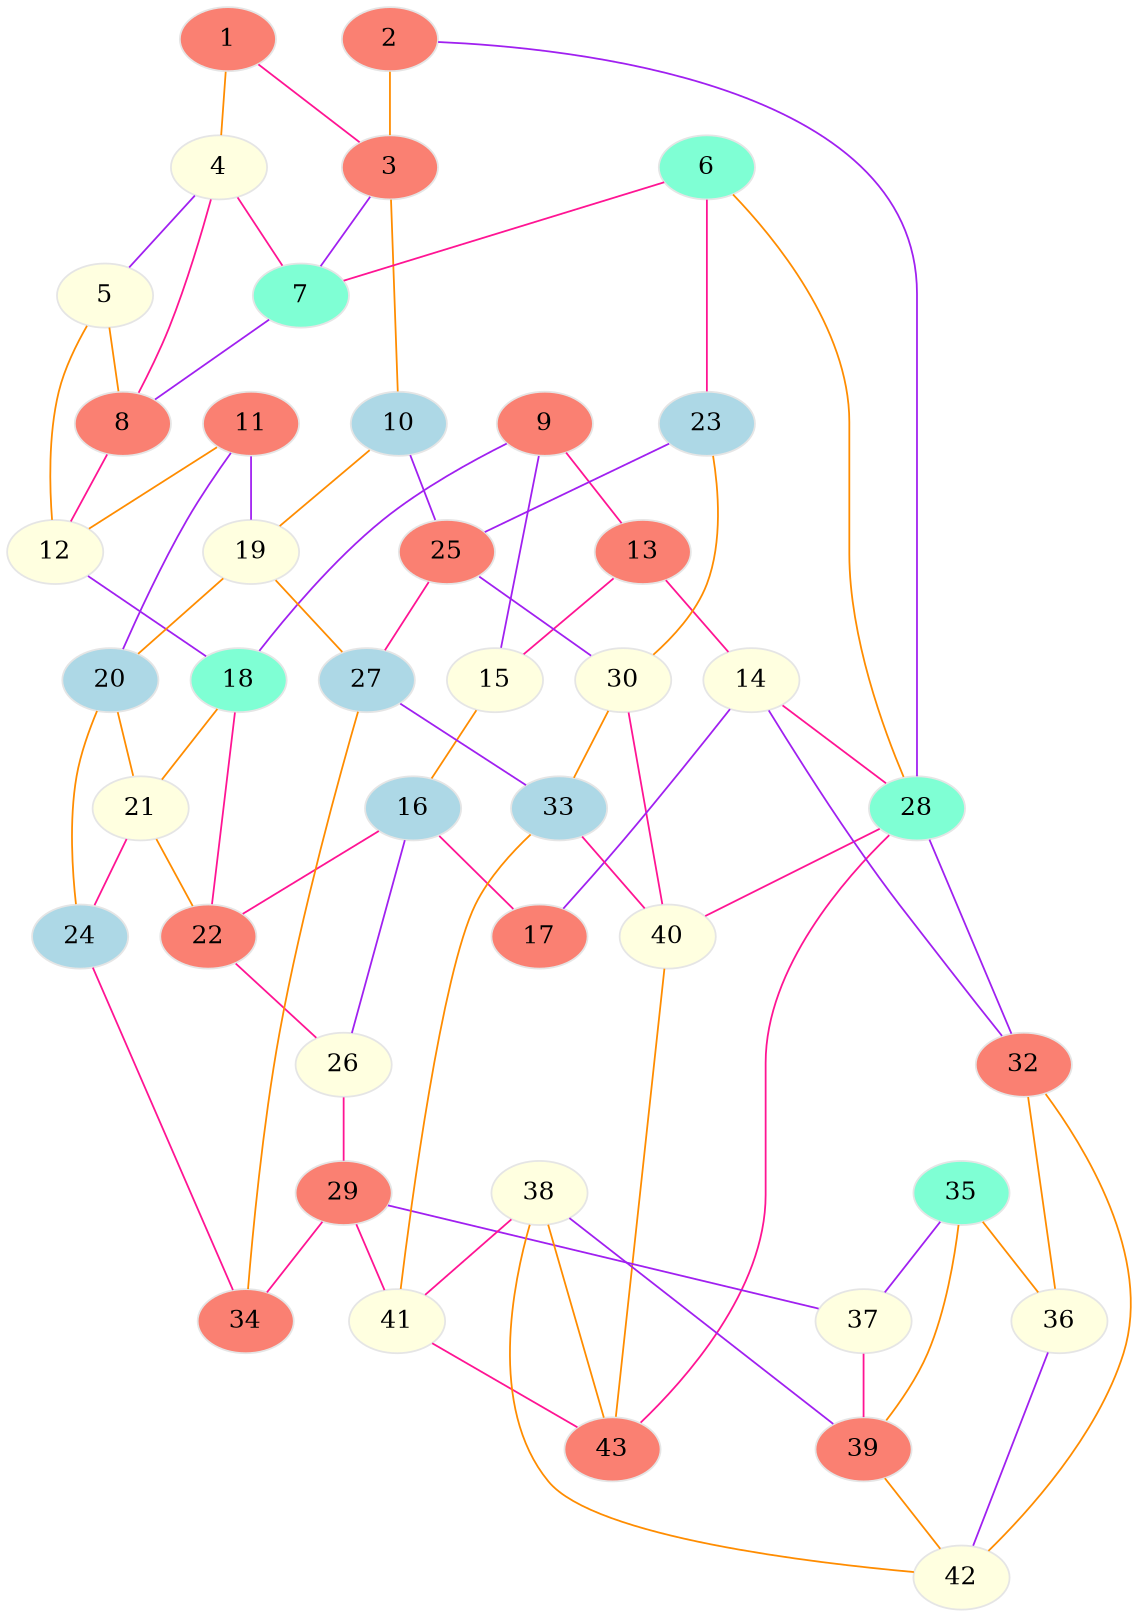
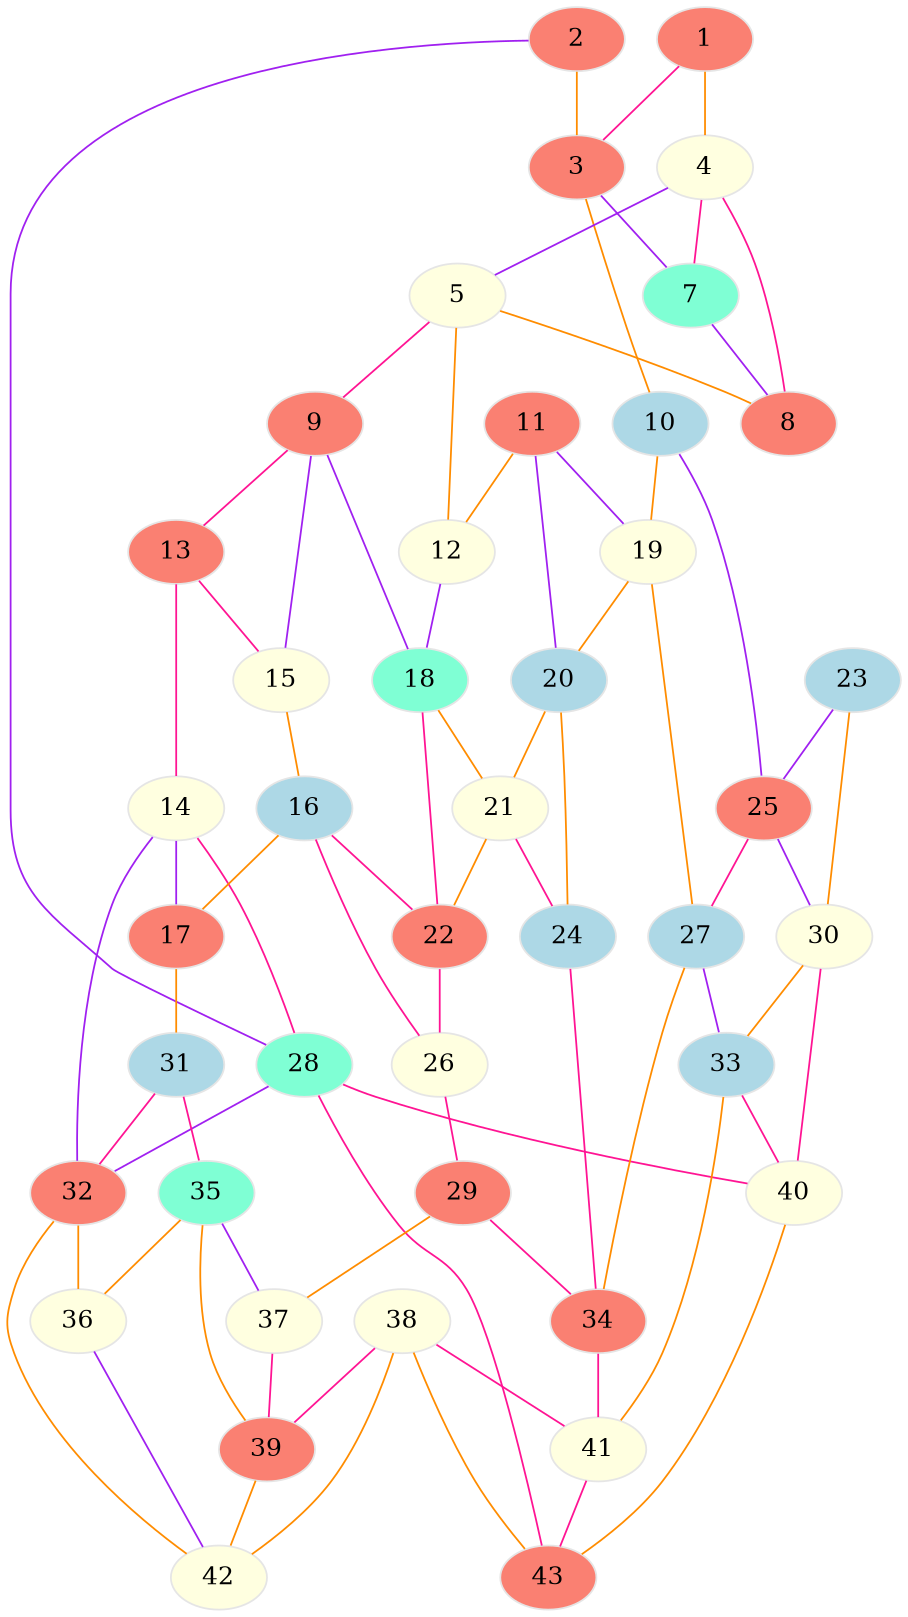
(707, 167) -> none
none -> (386, 360)
(89, 488) -> none
(476, 872) -> (241, 872)
(378, 937) -> (361, 941)
none -> (176, 1065)
(593, 1254) -> (369, 1257)
(370, 1257) -> (598, 1385)
(701, 1321) -> (335, 1385)
